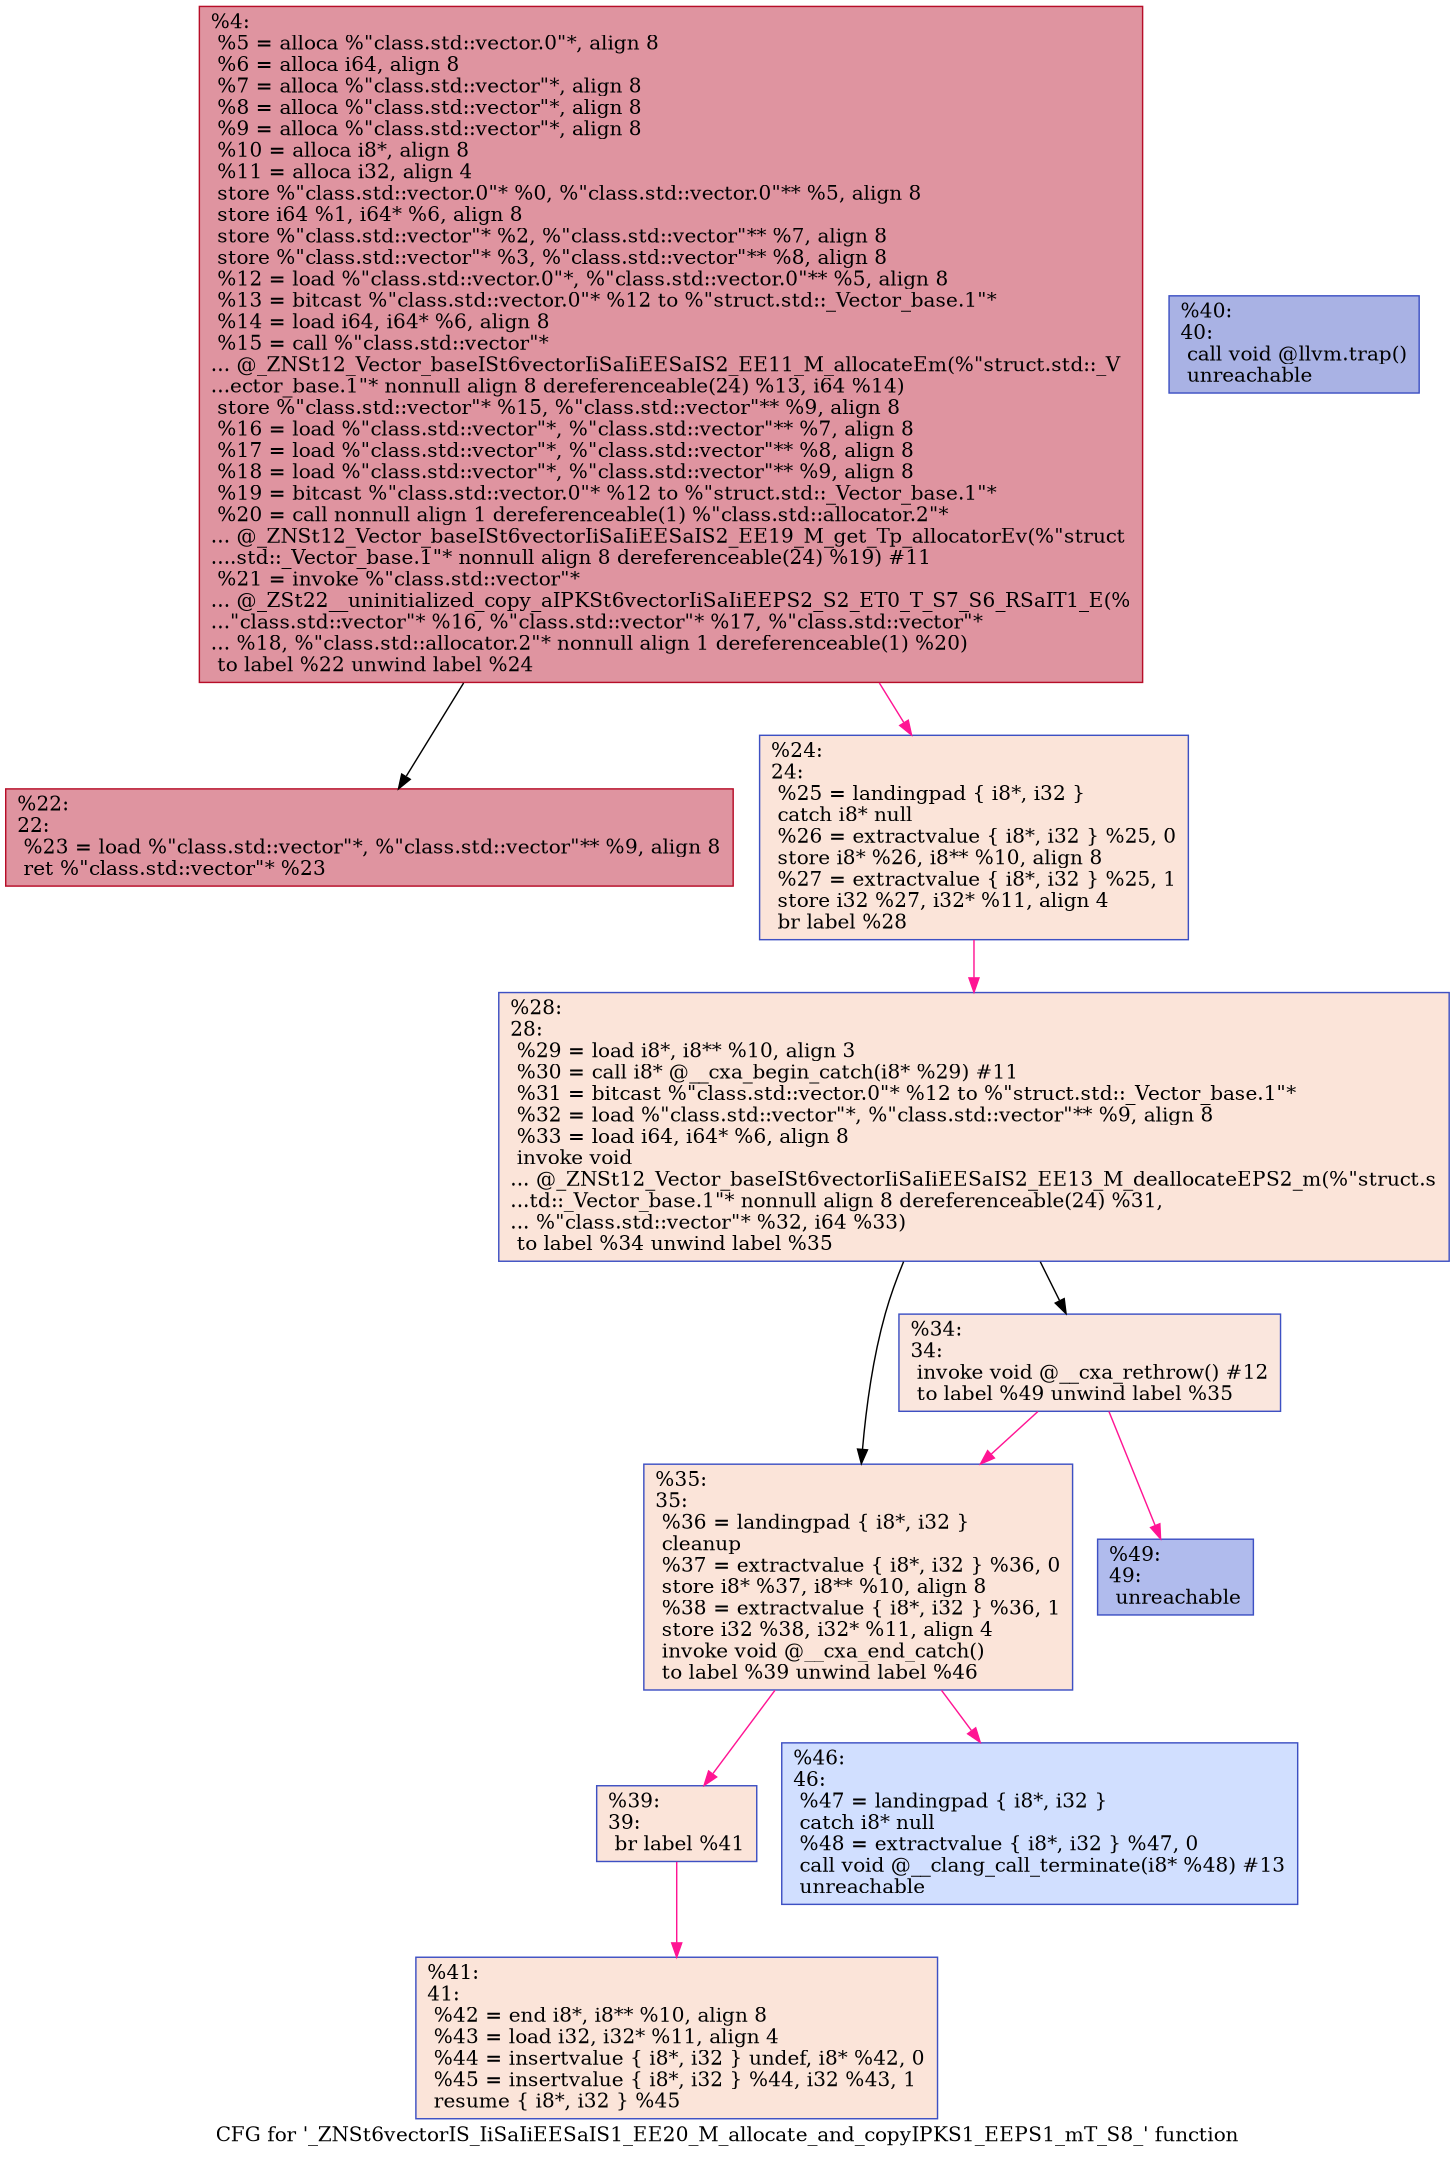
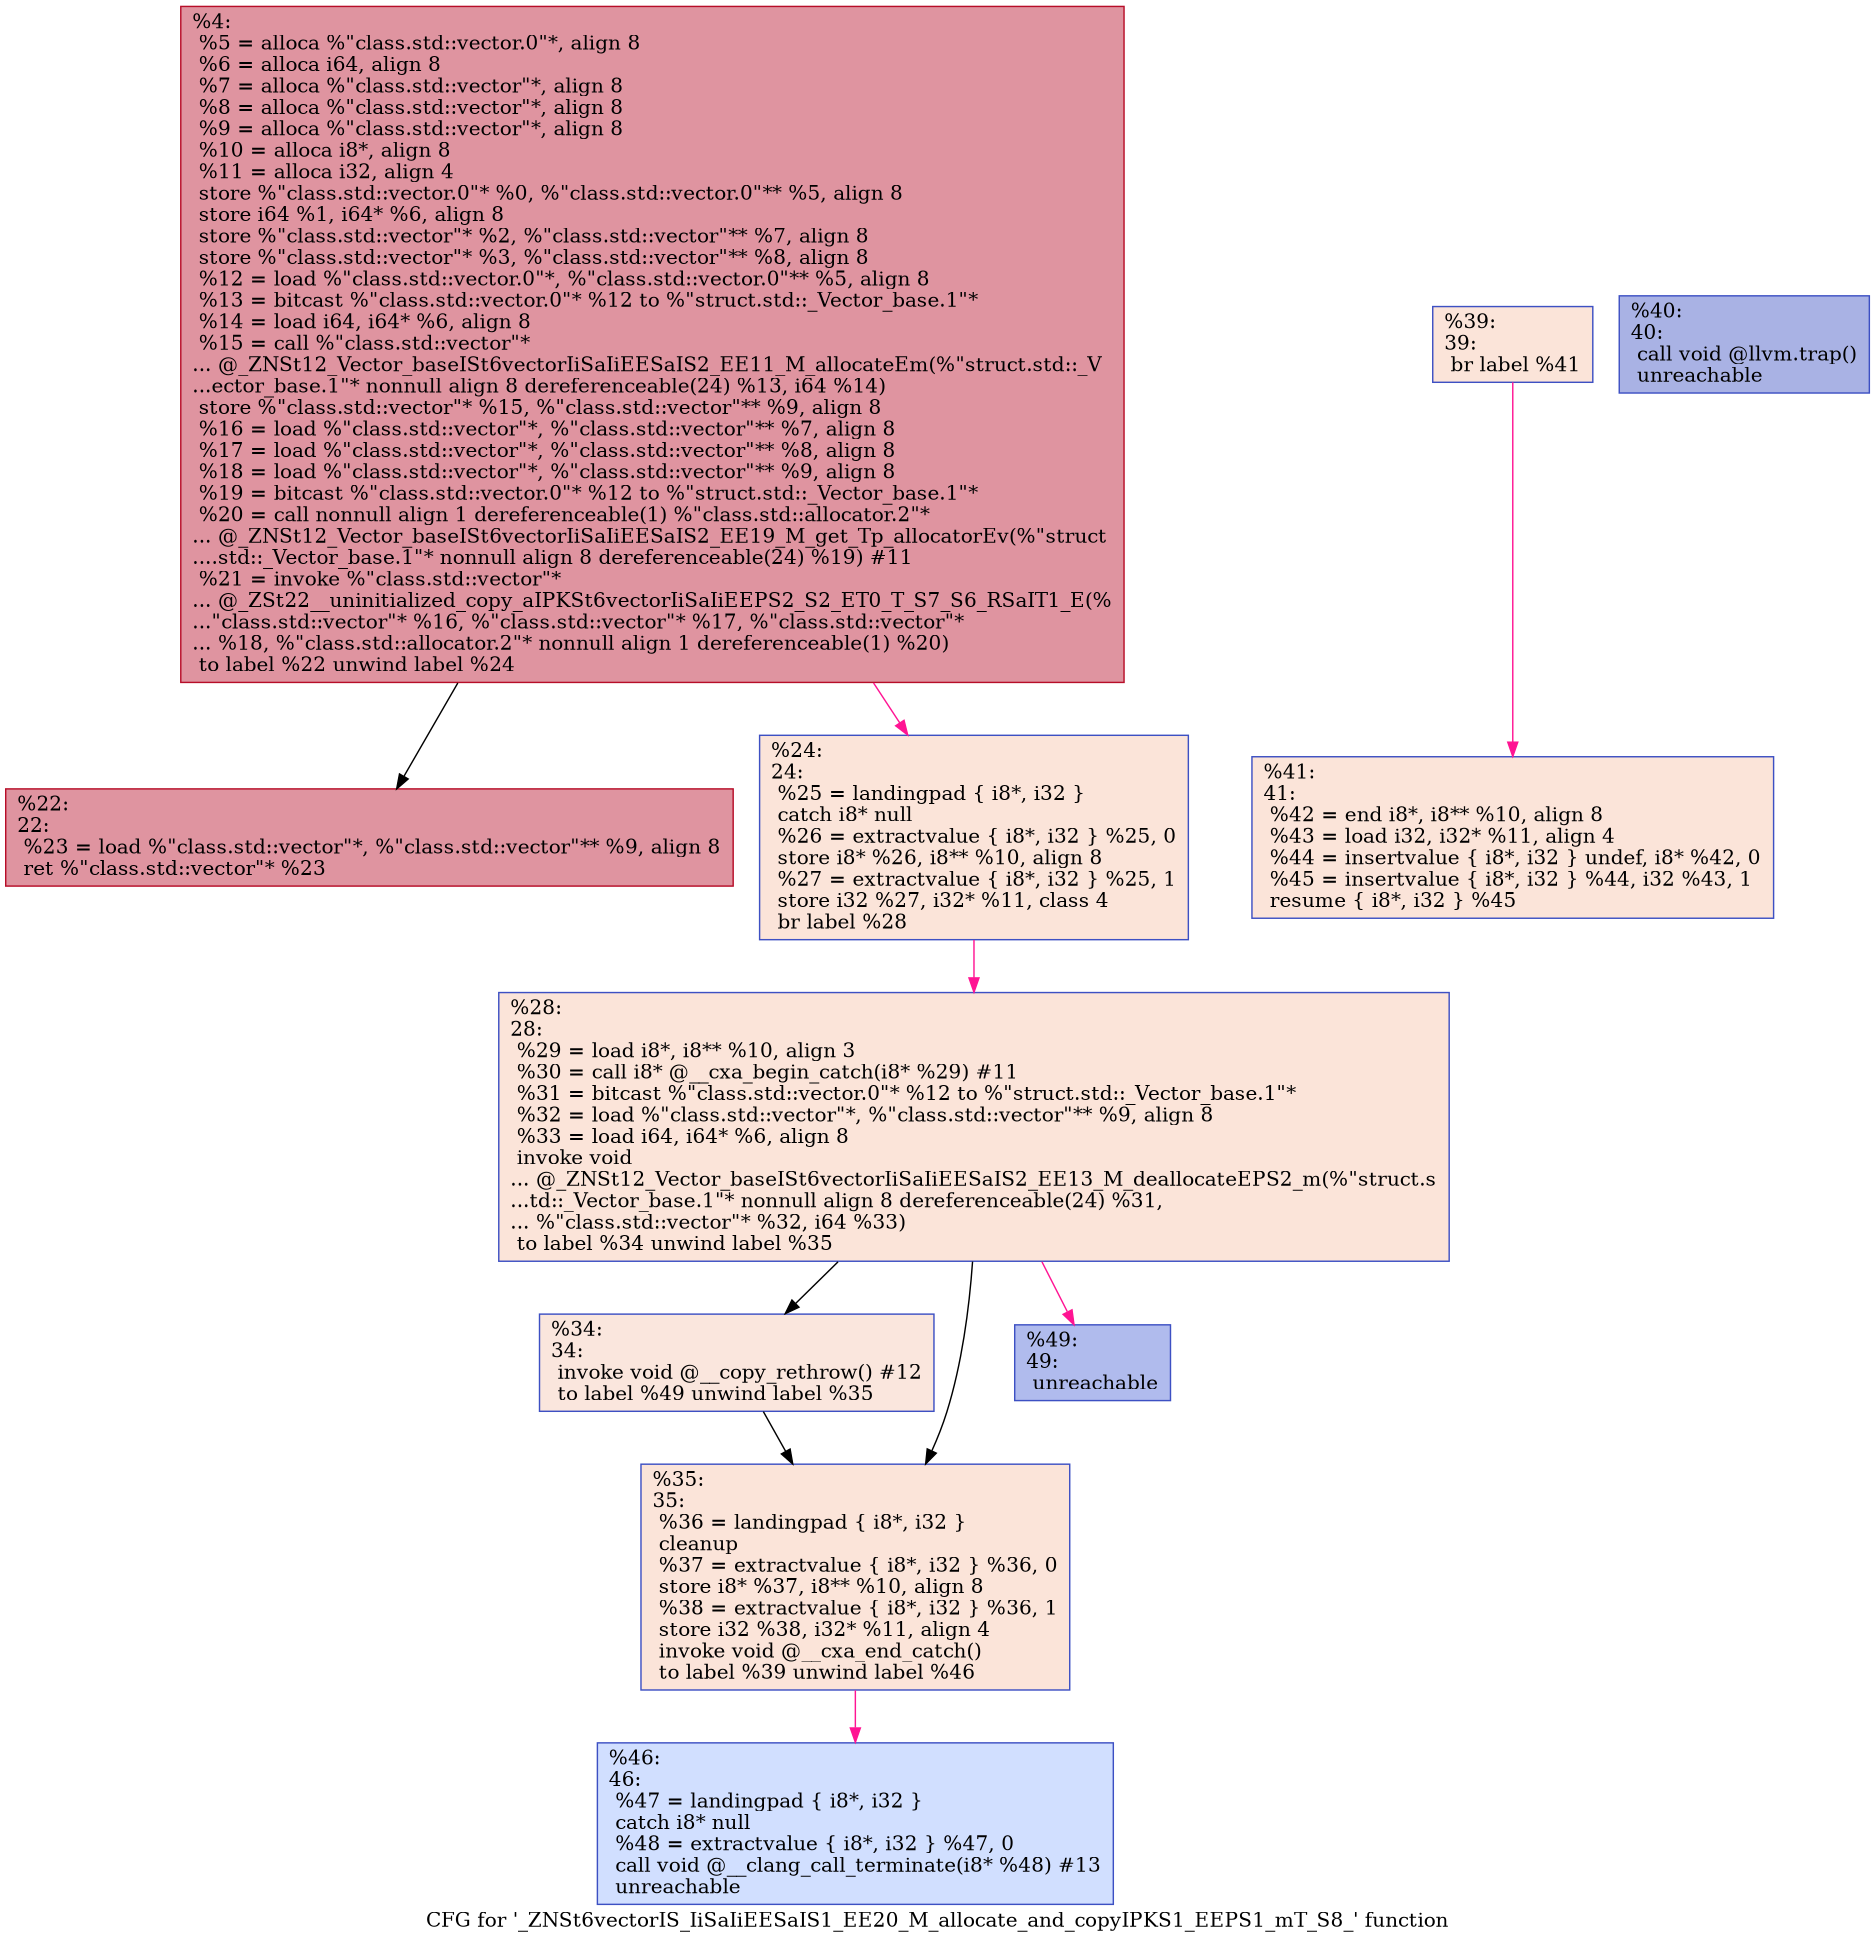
(940, 901) -> (940, 901)
(1090, 1373) -> (737, 1373)
(1015, 1433) -> (775, 1432)
(1132, 1468) -> (1055, 1287)
(744, 1732) -> none
